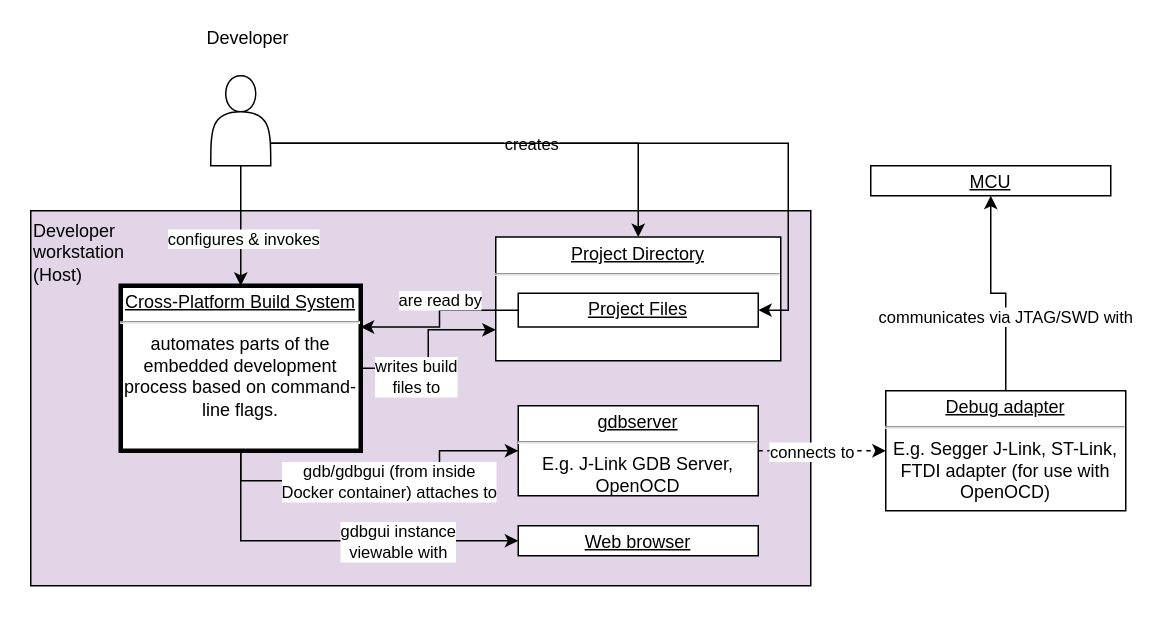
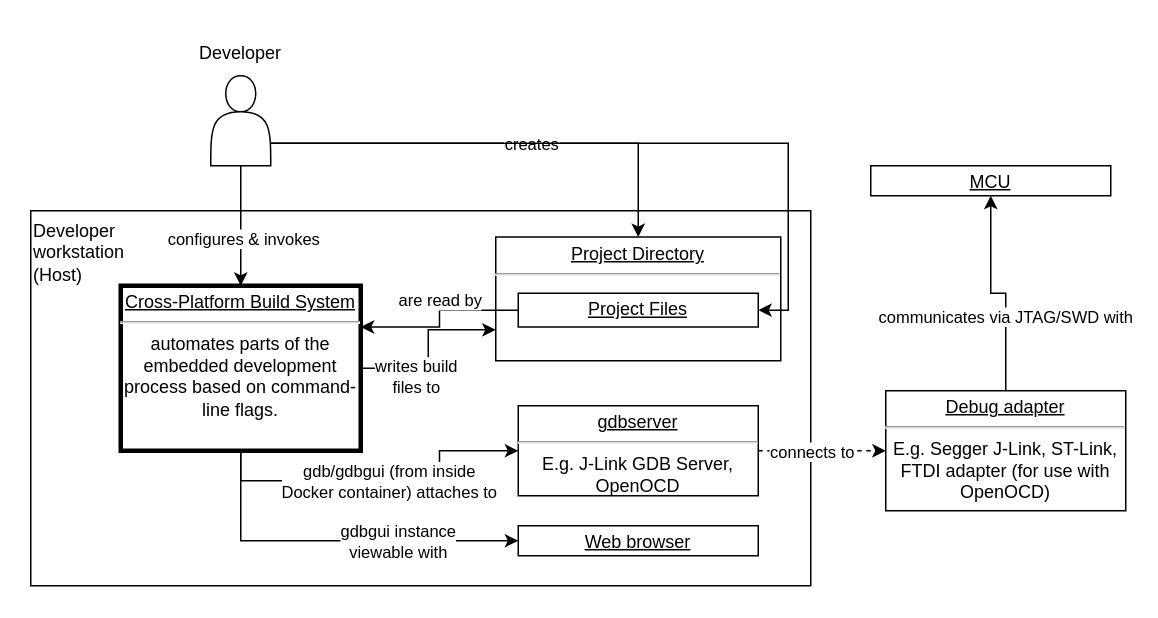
(248, 38) -> (241, 53)
(421, 398) -> (421, 398)
